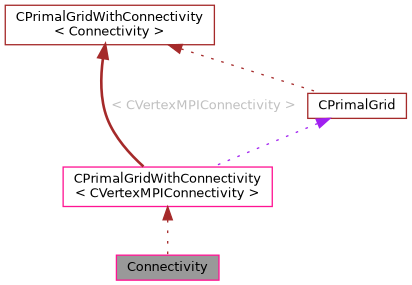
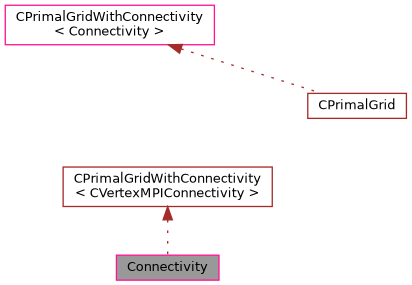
(110, 25) -> (110, 25)
(107, 118) -> none
(265, 145) -> none
(168, 187) -> (168, 187)
